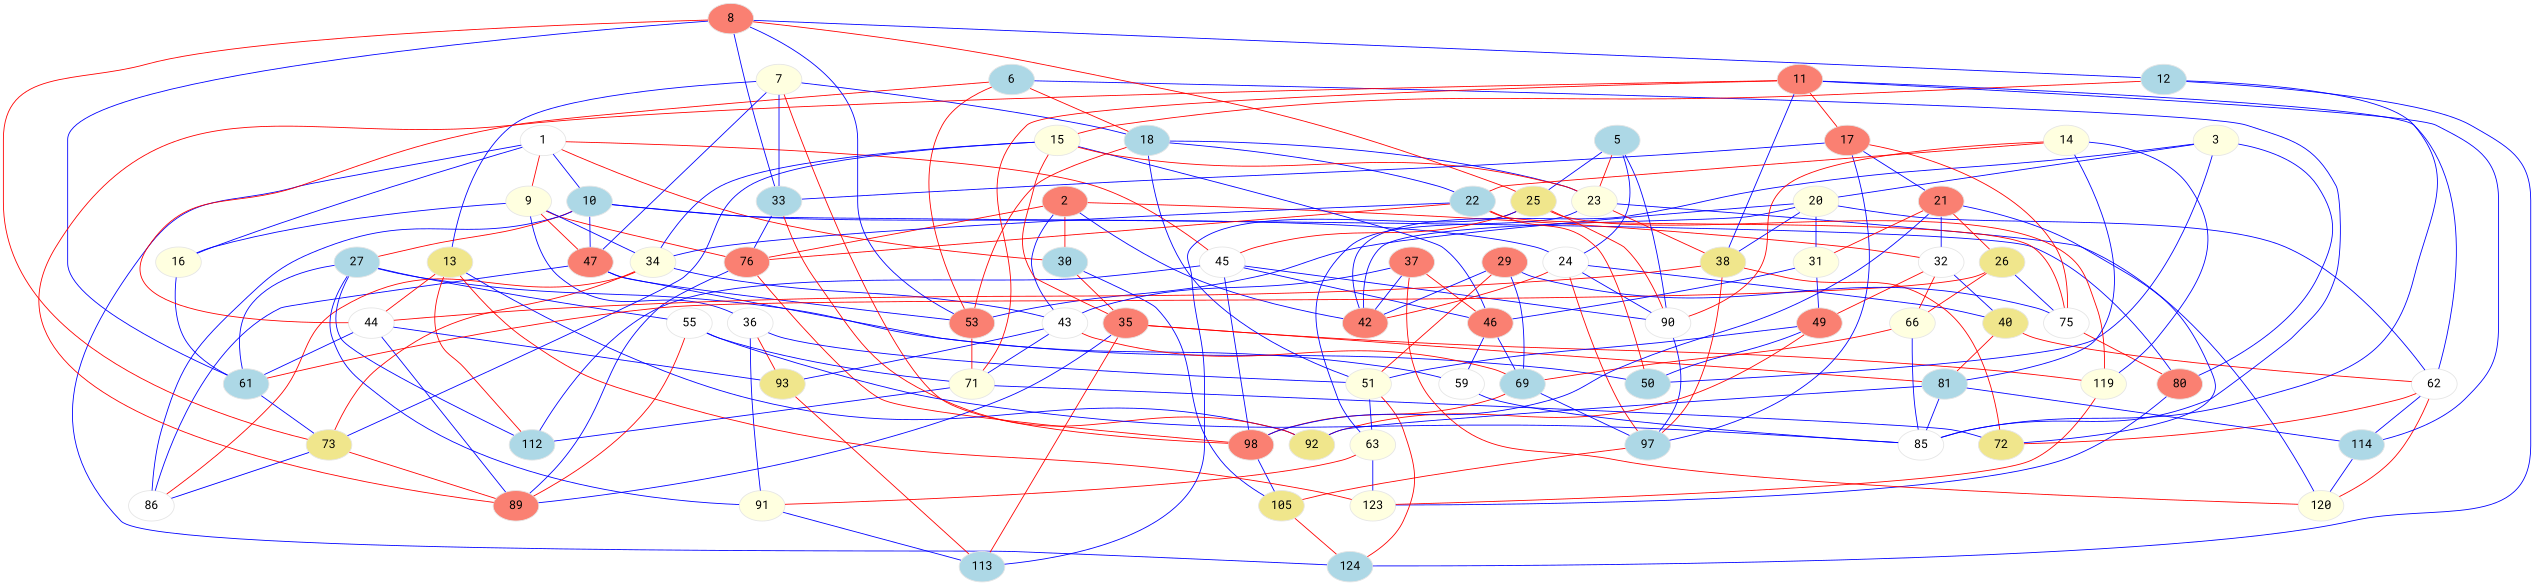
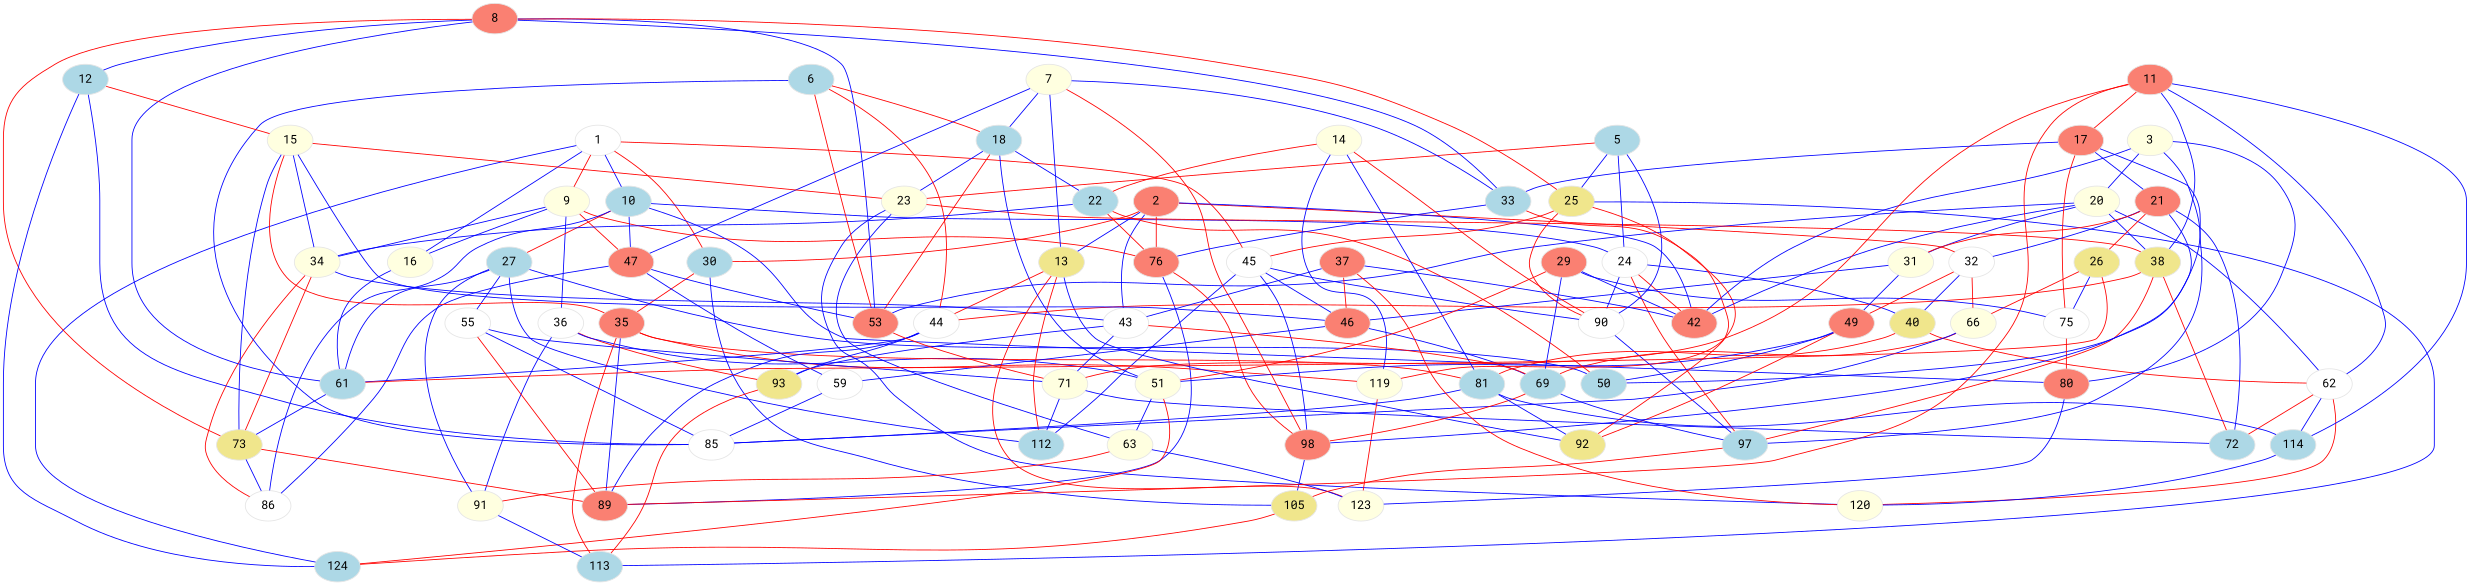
(1797, 225) -> none
none -> (1109, 232)
(2001, 445) -> (2232, 445)
